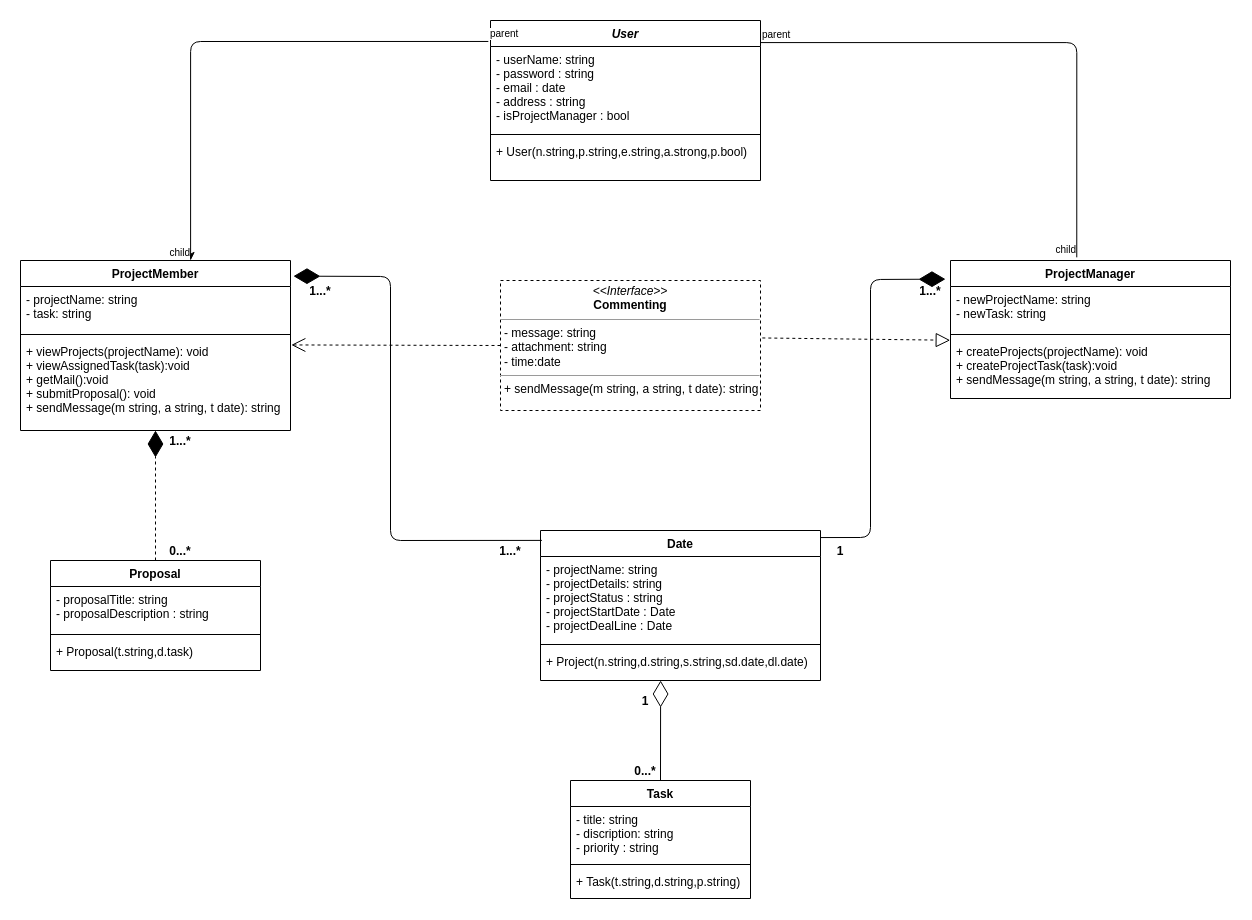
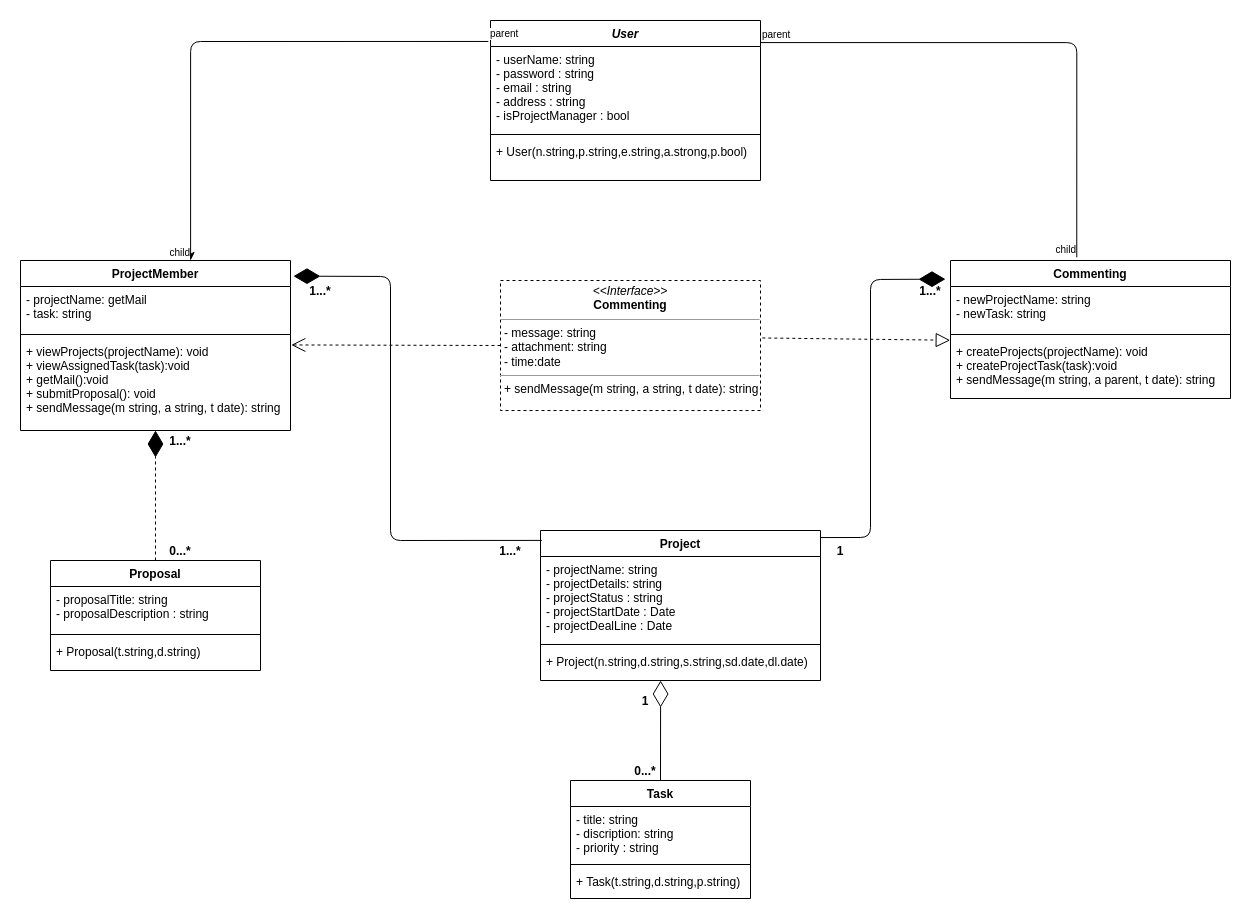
(550, 60) -> (550, 60)
(1090, 274) -> (1090, 274)
(90, 300) -> (92, 300)
(1067, 352) -> (1067, 352)
(680, 544) -> (680, 544)
(137, 652) -> (143, 652)
